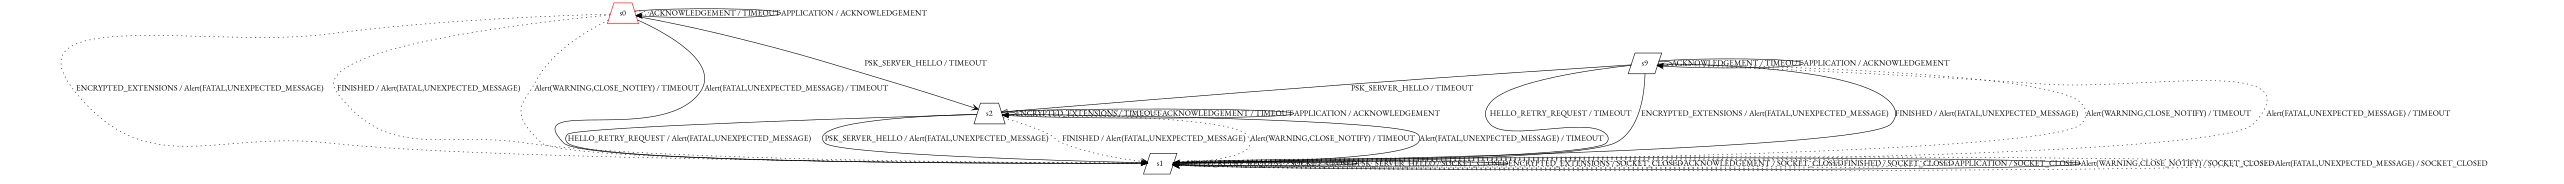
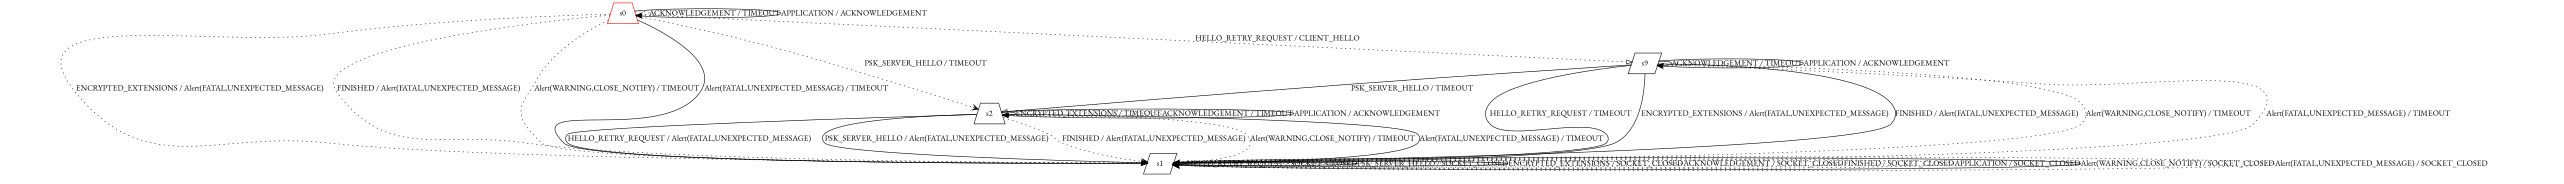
none -> (1131, 38)
(806, 56) -> (806, 56)
